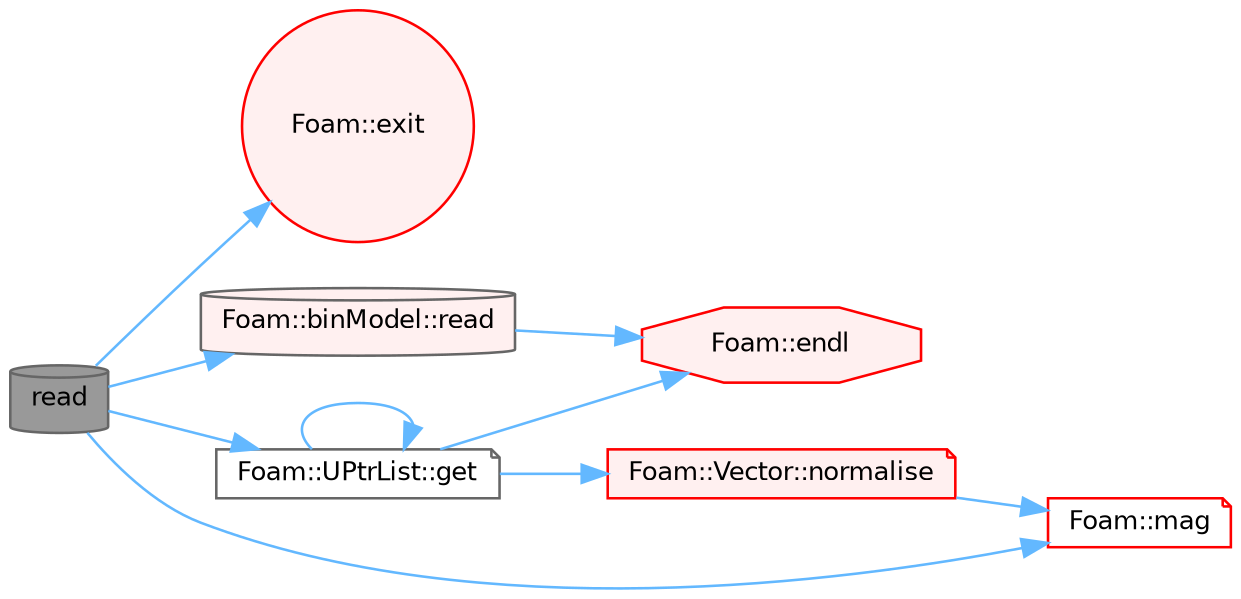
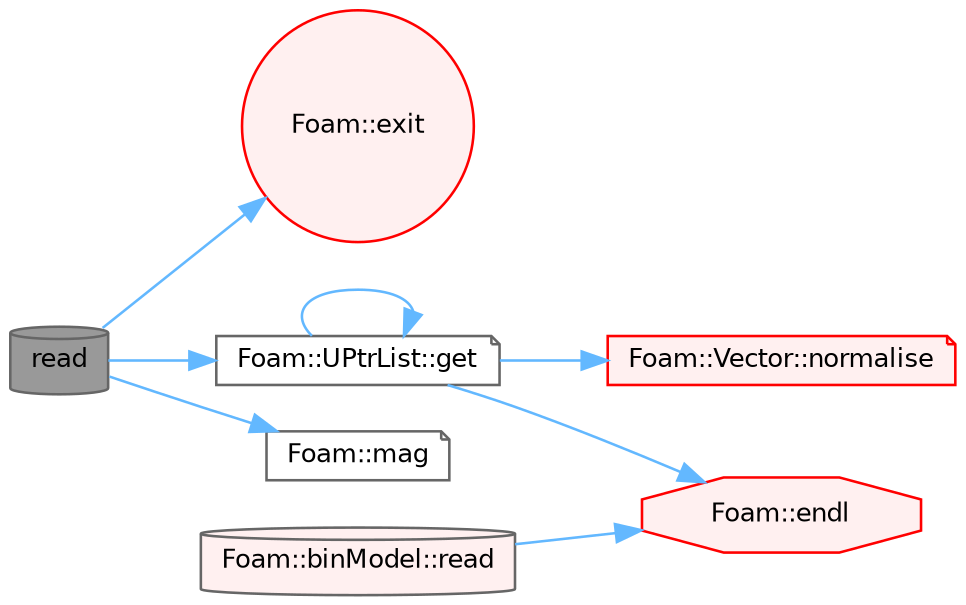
(157, 374) -> none
(989, 502) -> none
(1139, 523) -> (358, 456)
